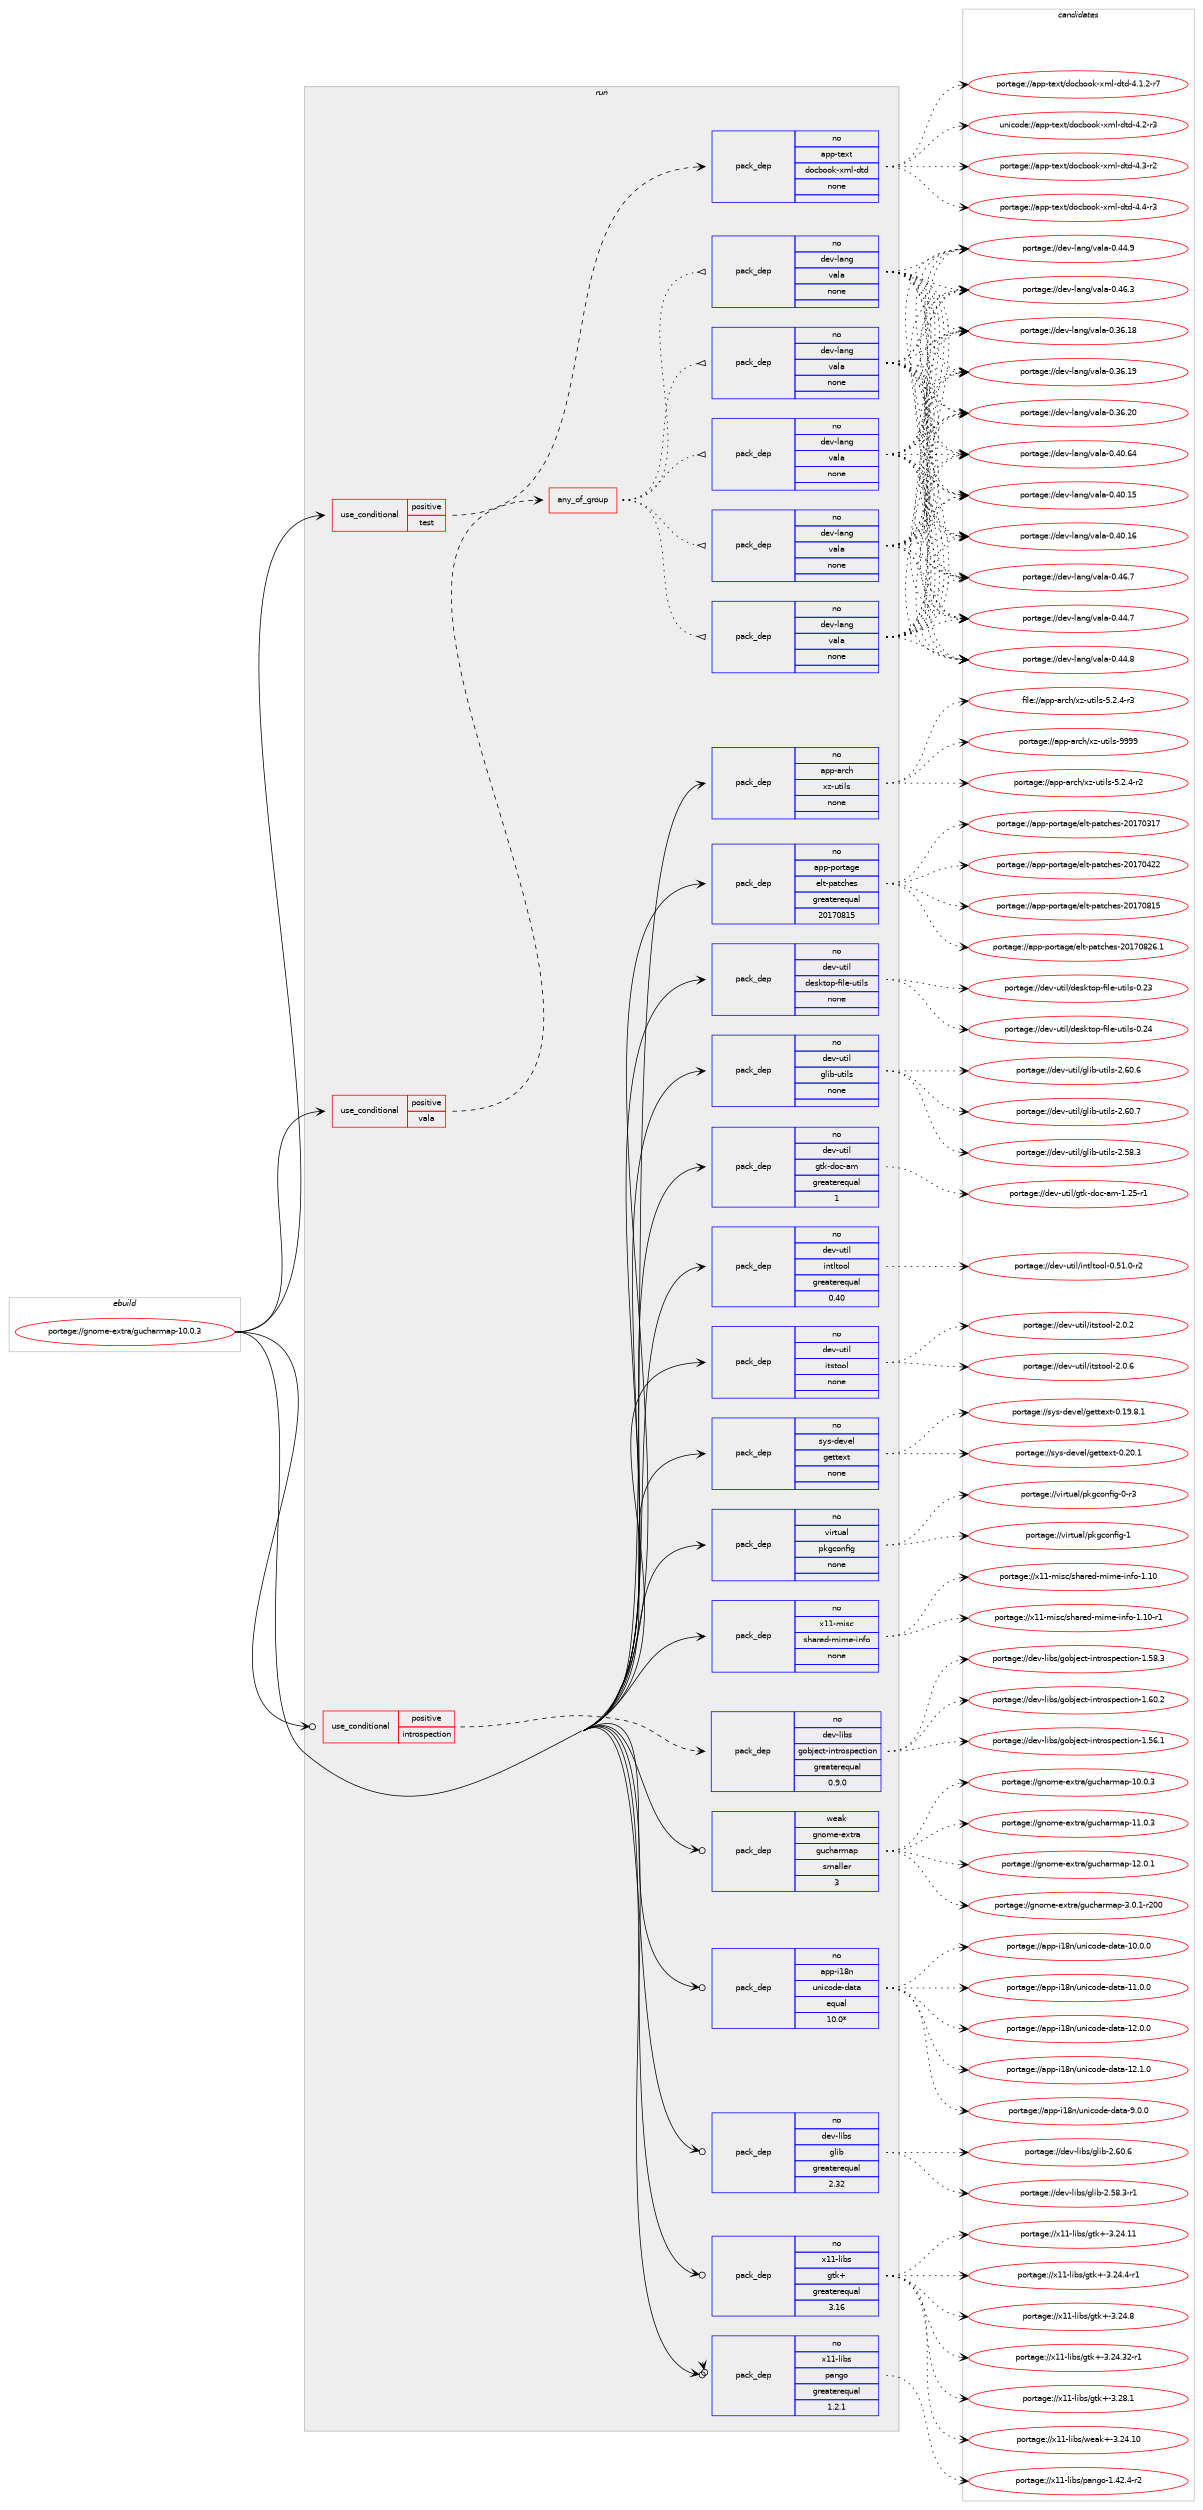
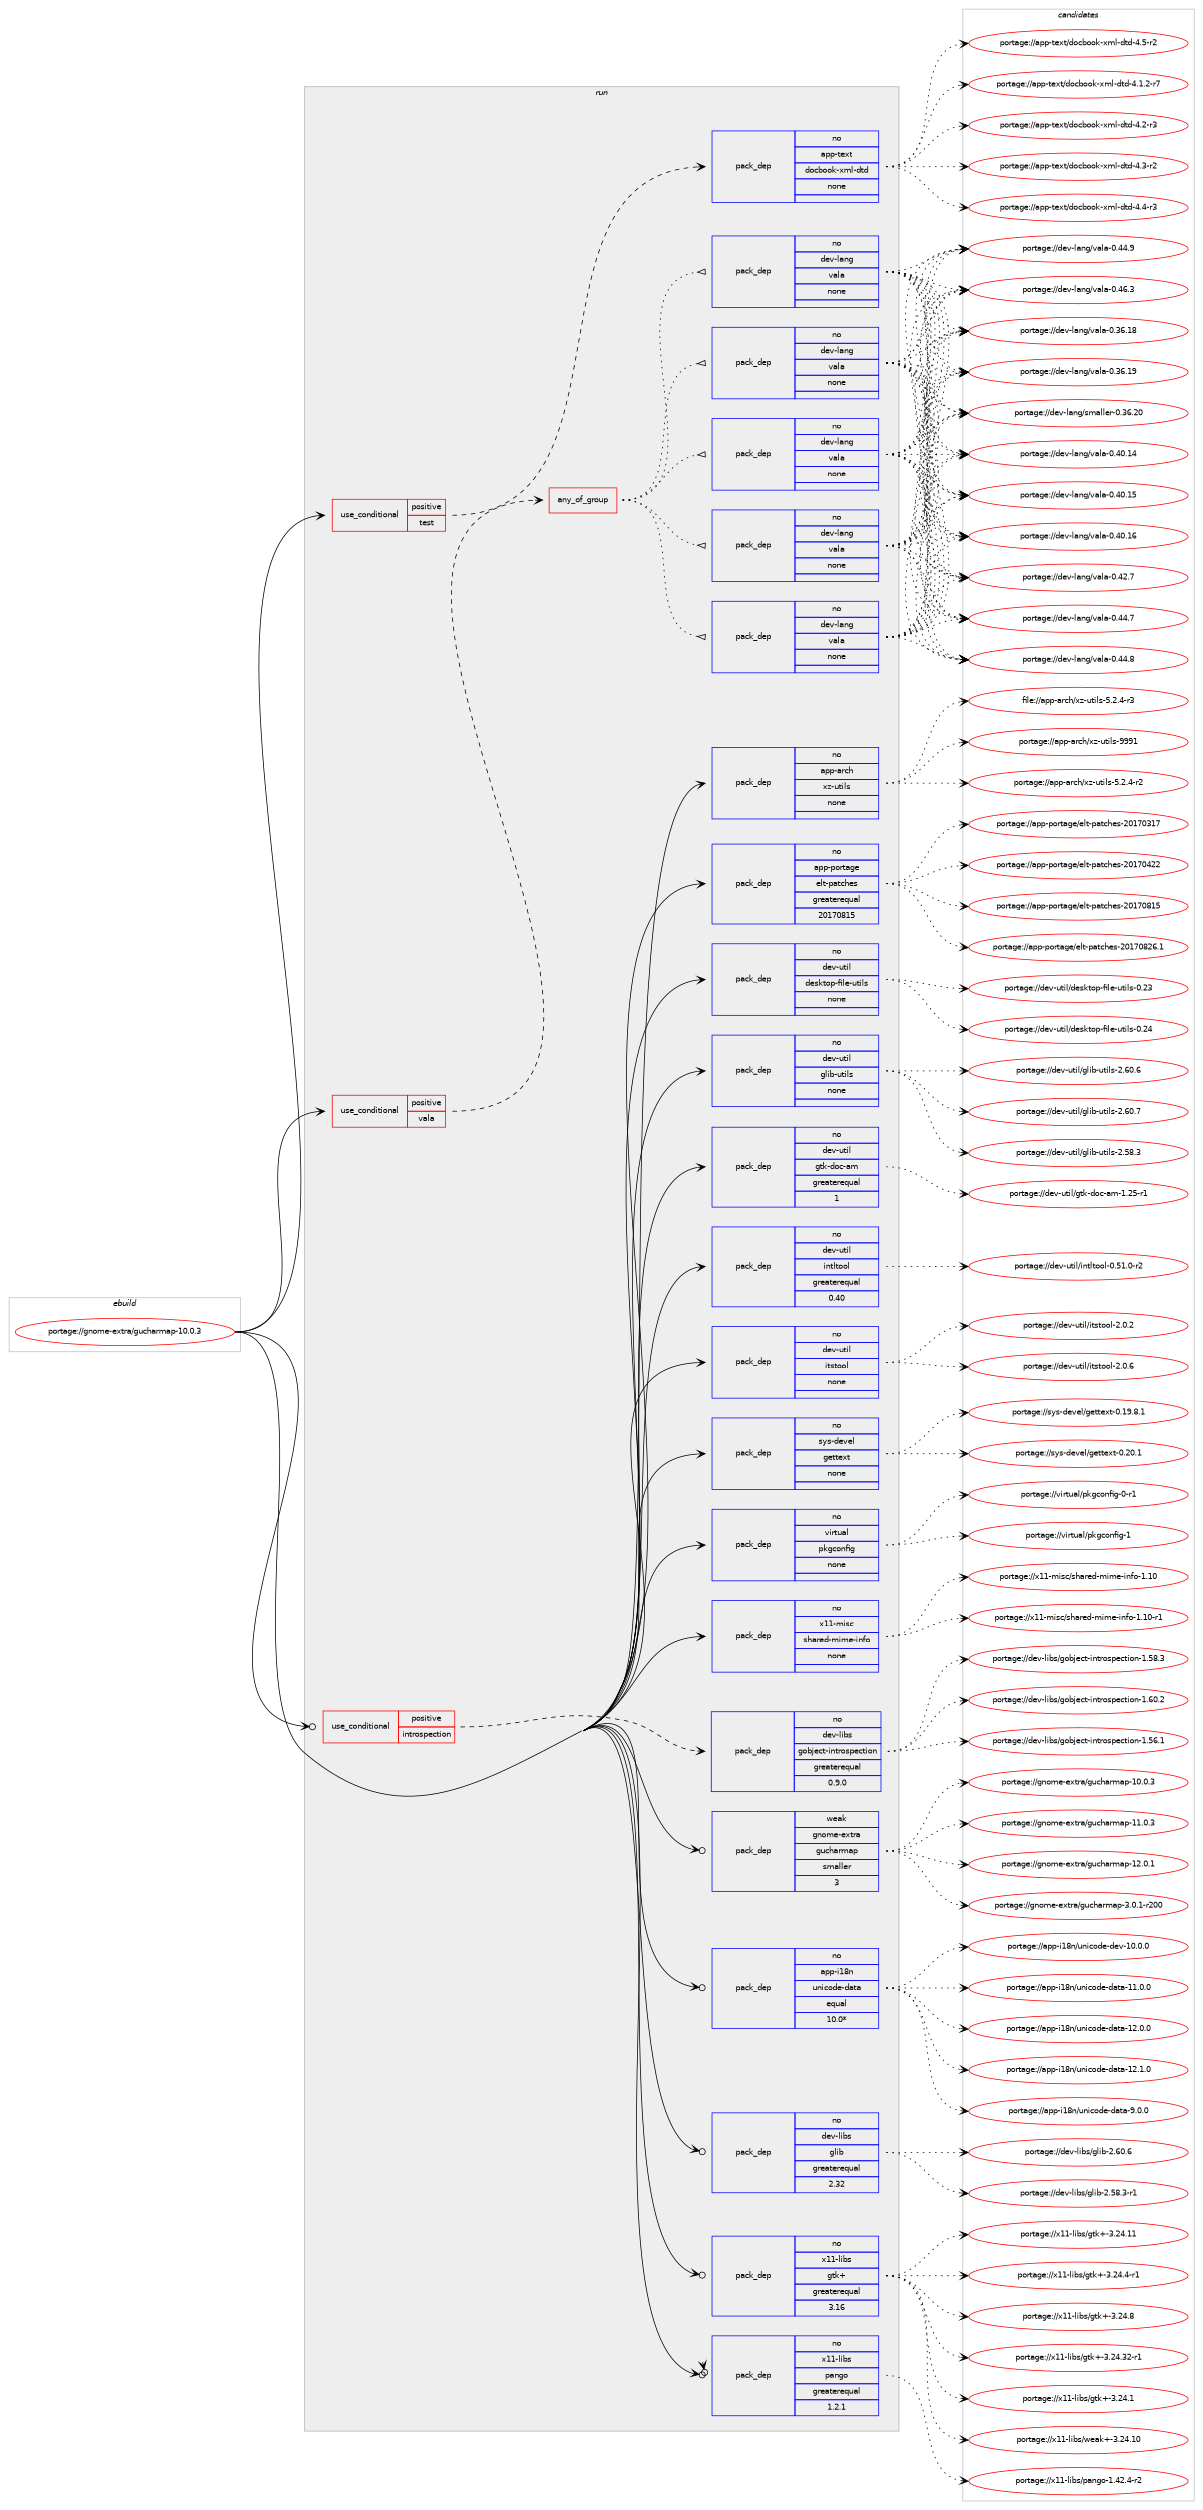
none -> (1078, 43)
(1078, 126) -> (1078, 126)
(1078, 413) -> (1078, 413)
(1078, 454) -> (1078, 454)
(1078, 578) -> (1078, 578)
(1078, 742) -> (1078, 742)
(1078, 1495) -> (1078, 1495)
(1078, 1947) -> (1078, 1947)
(1078, 2399) -> (1078, 2399)
